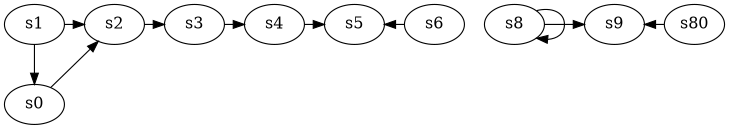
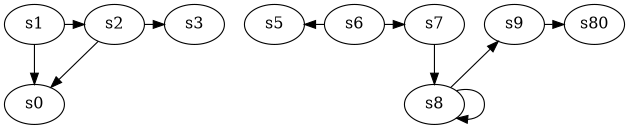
(274, 24) -> none
none -> (434, 24)
(660, 24) -> (549, 24)
(70, 68) -> (79, 60)
